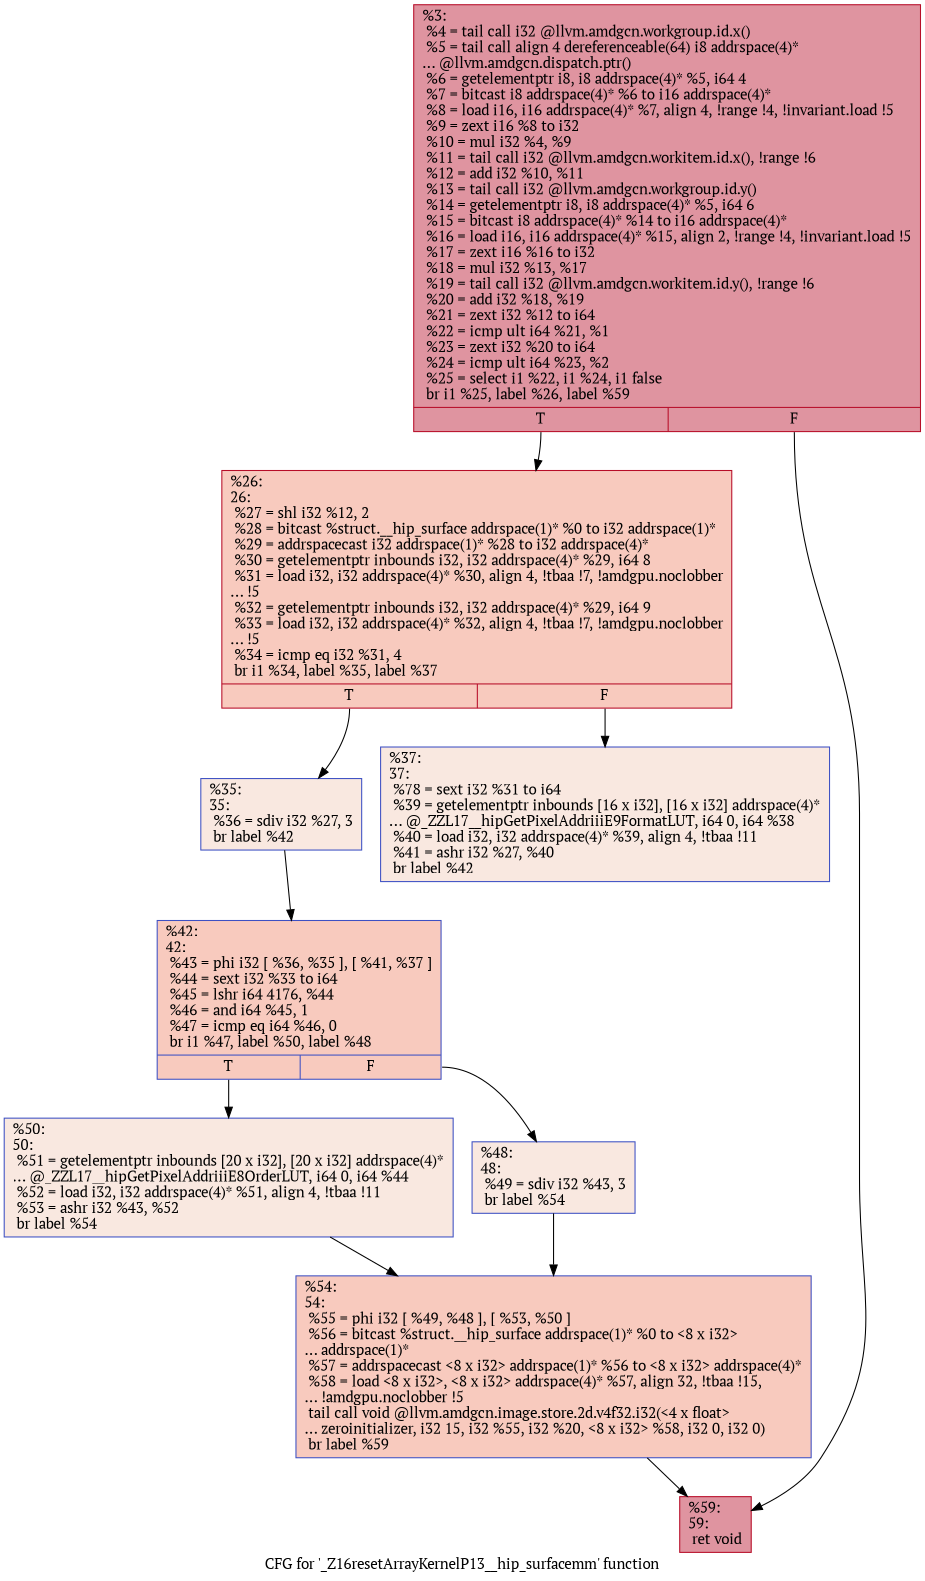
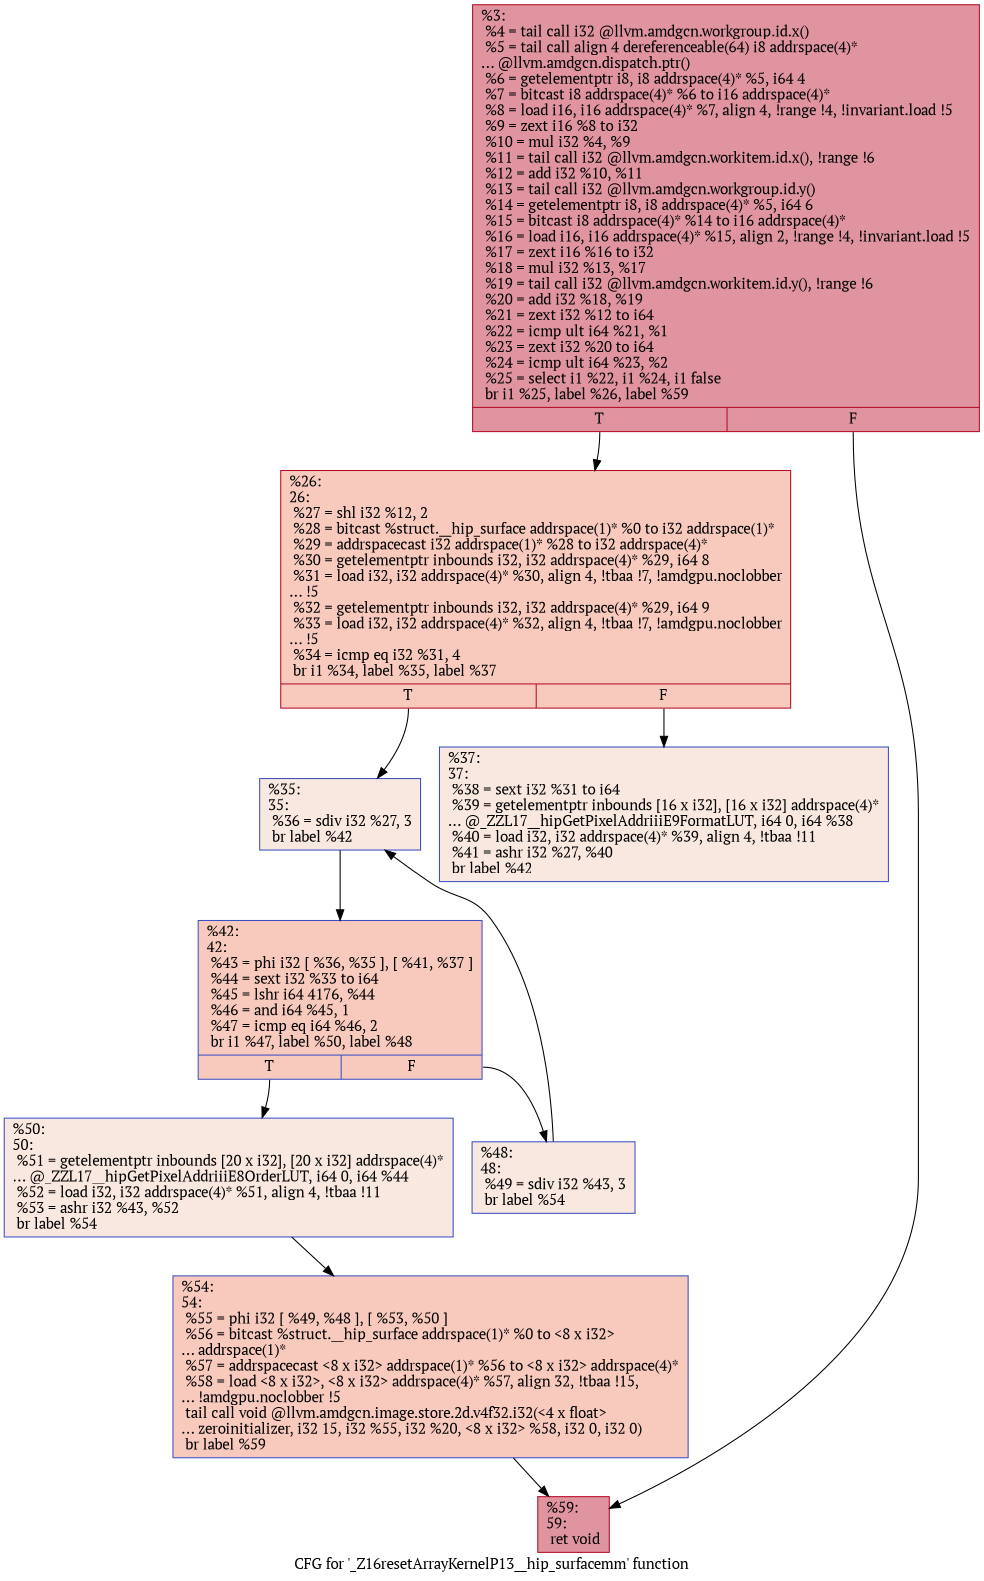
(475, 790) -> (534, 790)
(251, 1027) -> (292, 1027)
(554, 1239) -> (519, 970)
